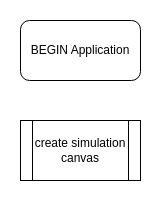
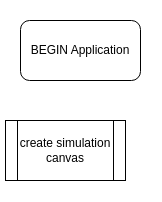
(81, 151) -> (66, 151)
